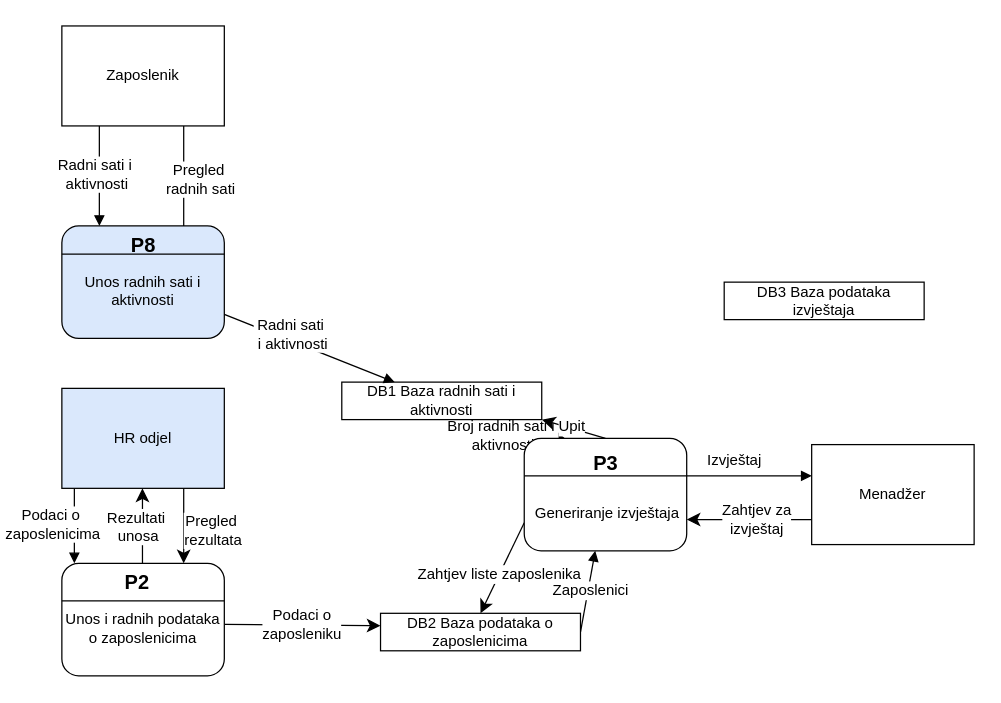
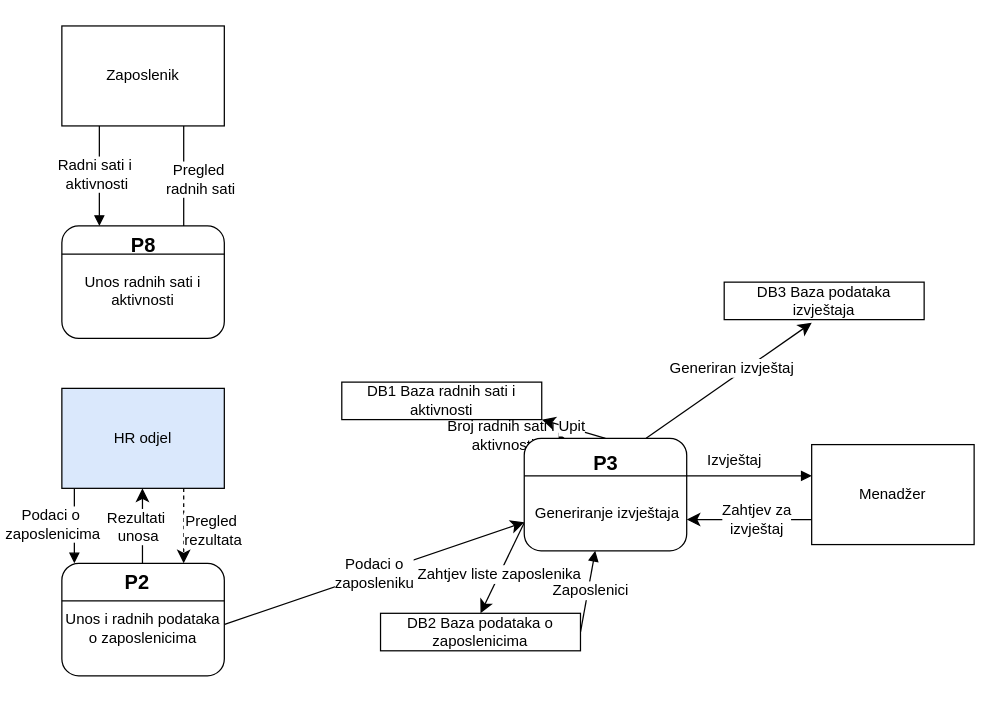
(143, 282) -> (143, 282)
(334, 358) -> none
none -> (726, 382)
(184, 522) -> (184, 522)
(244, 624) -> (292, 601)
